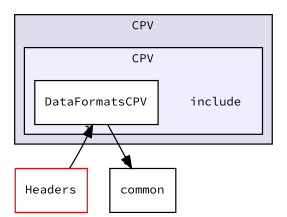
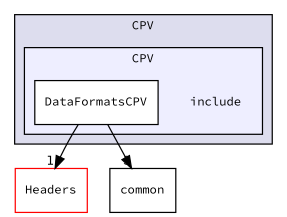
(79, 152) -> (69, 141)
